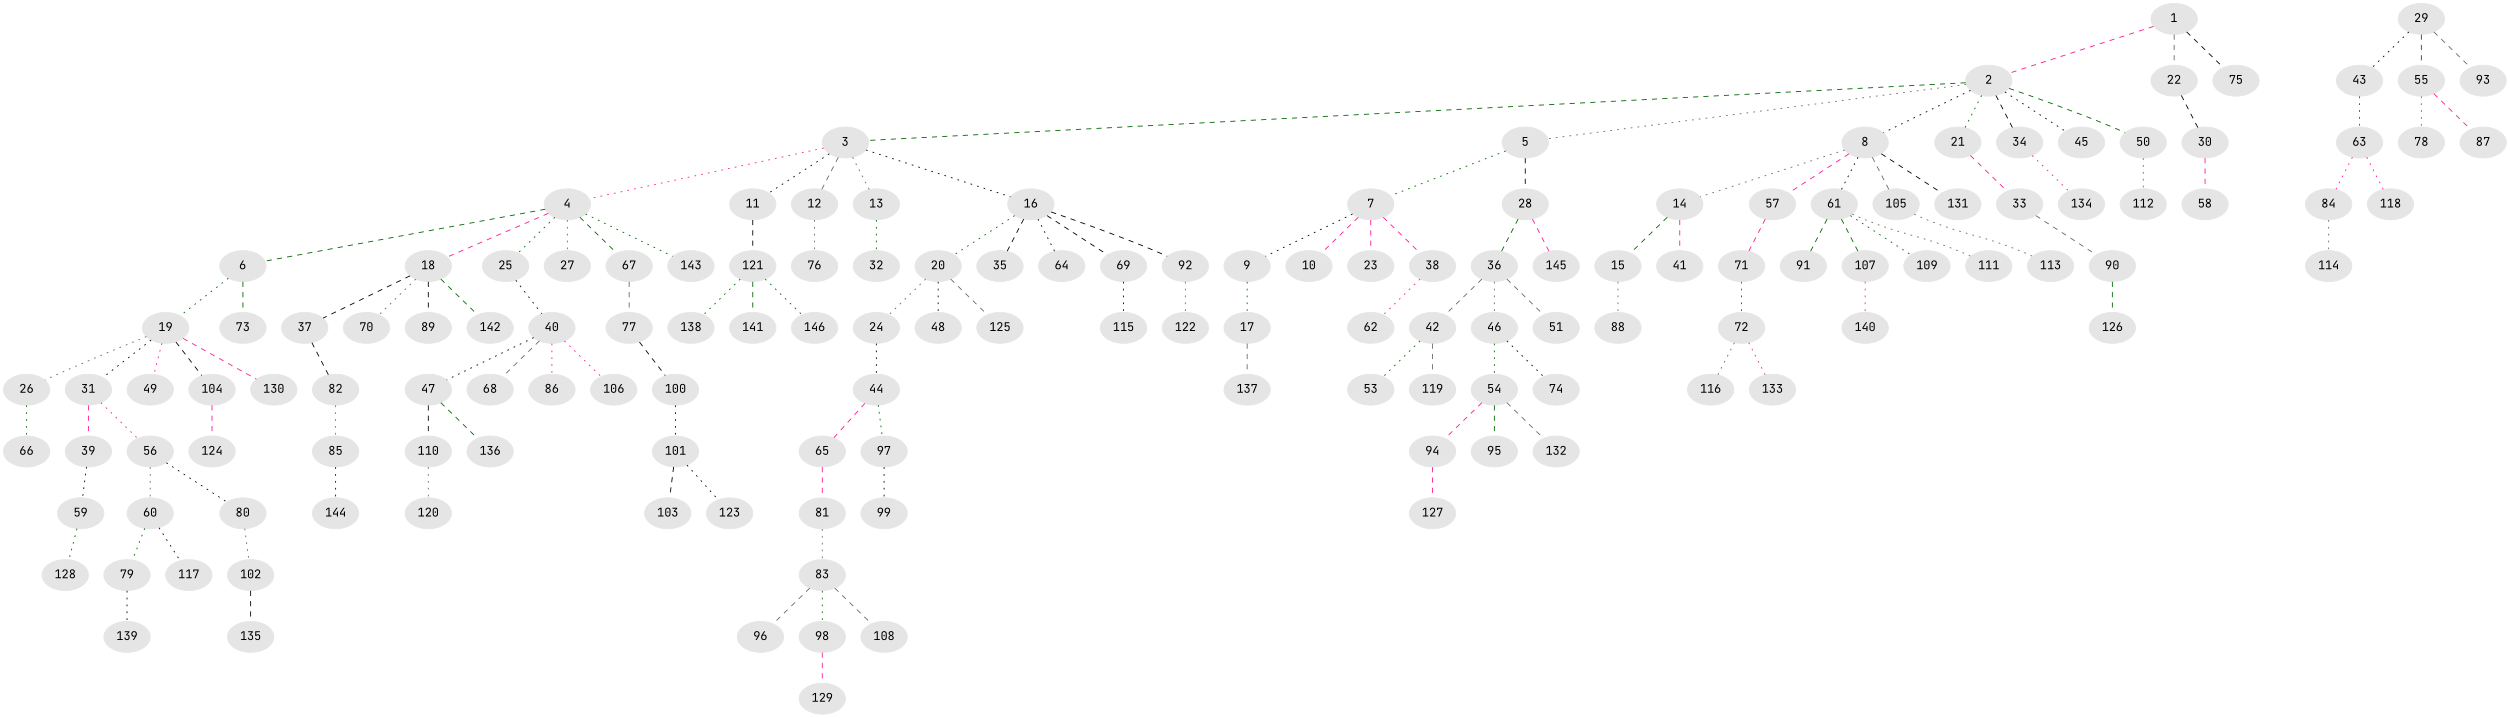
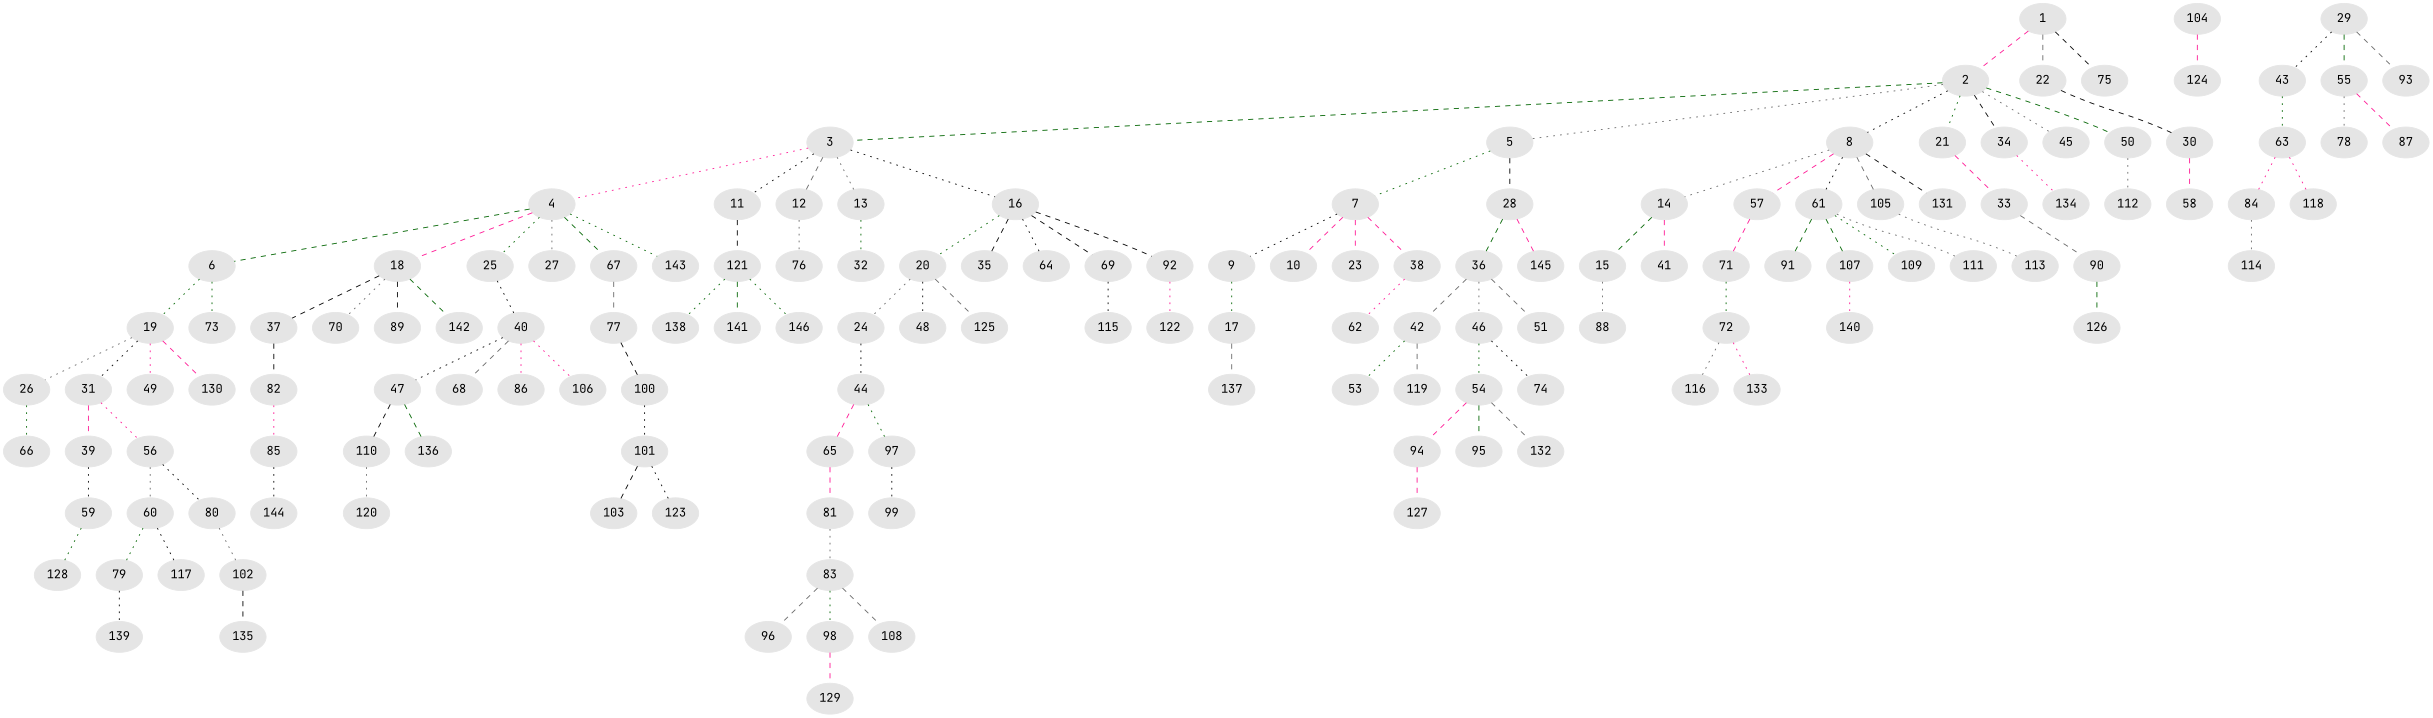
(2035, 112) -> (2016, 112)
(243, 297) -> (212, 297)
(189, 359) -> none
